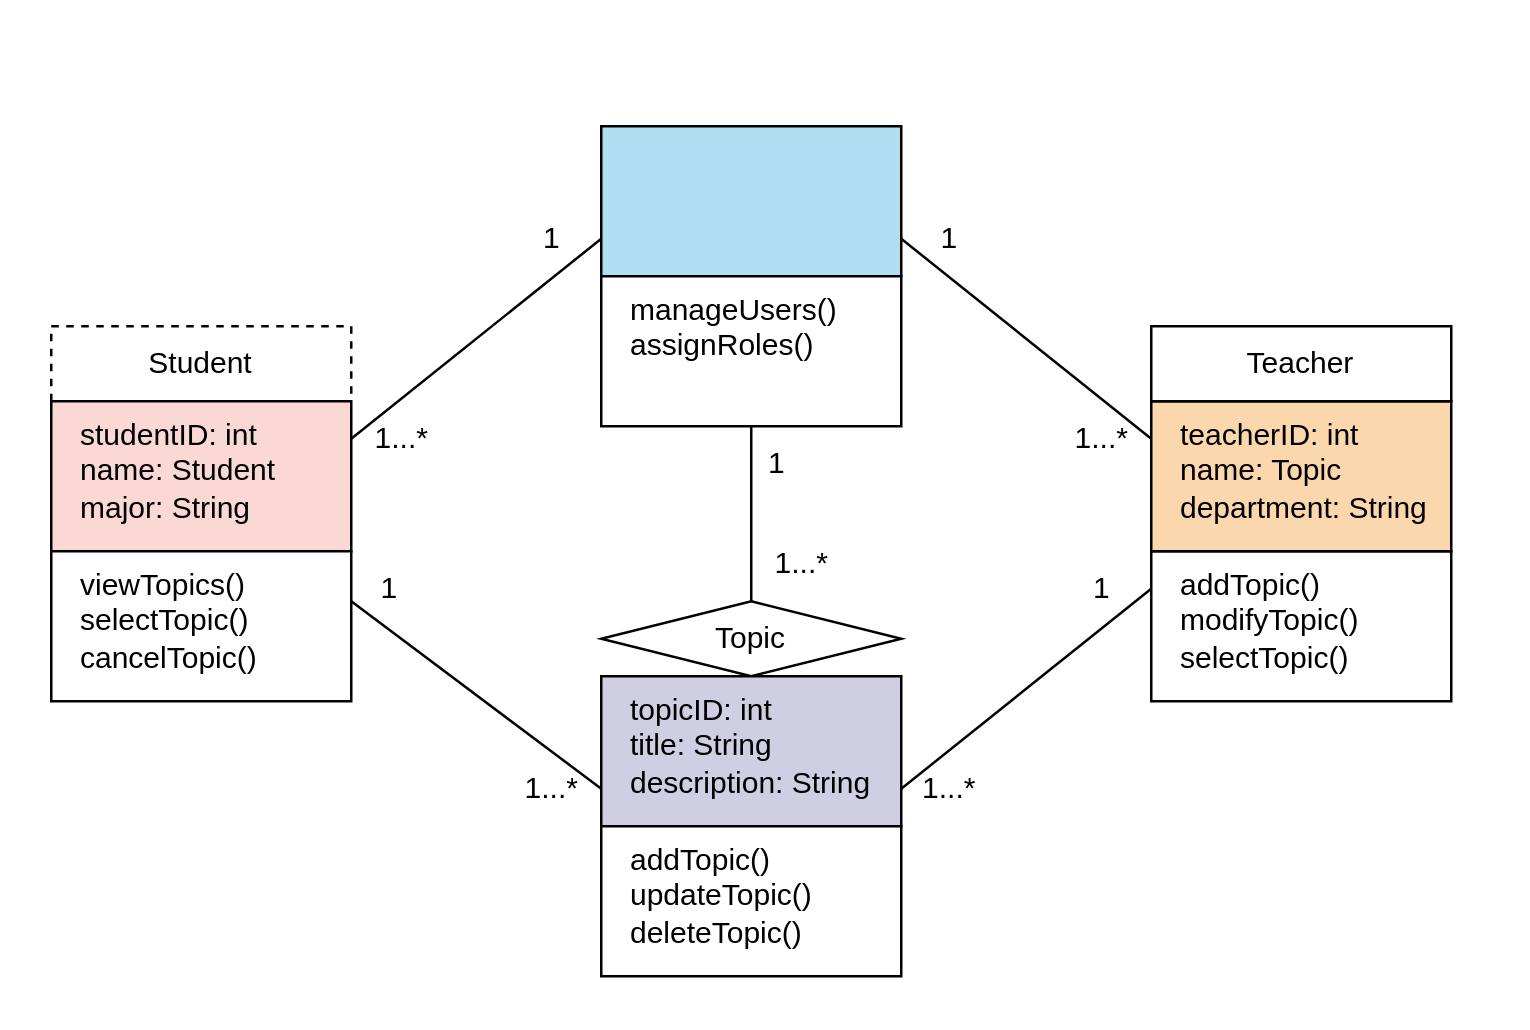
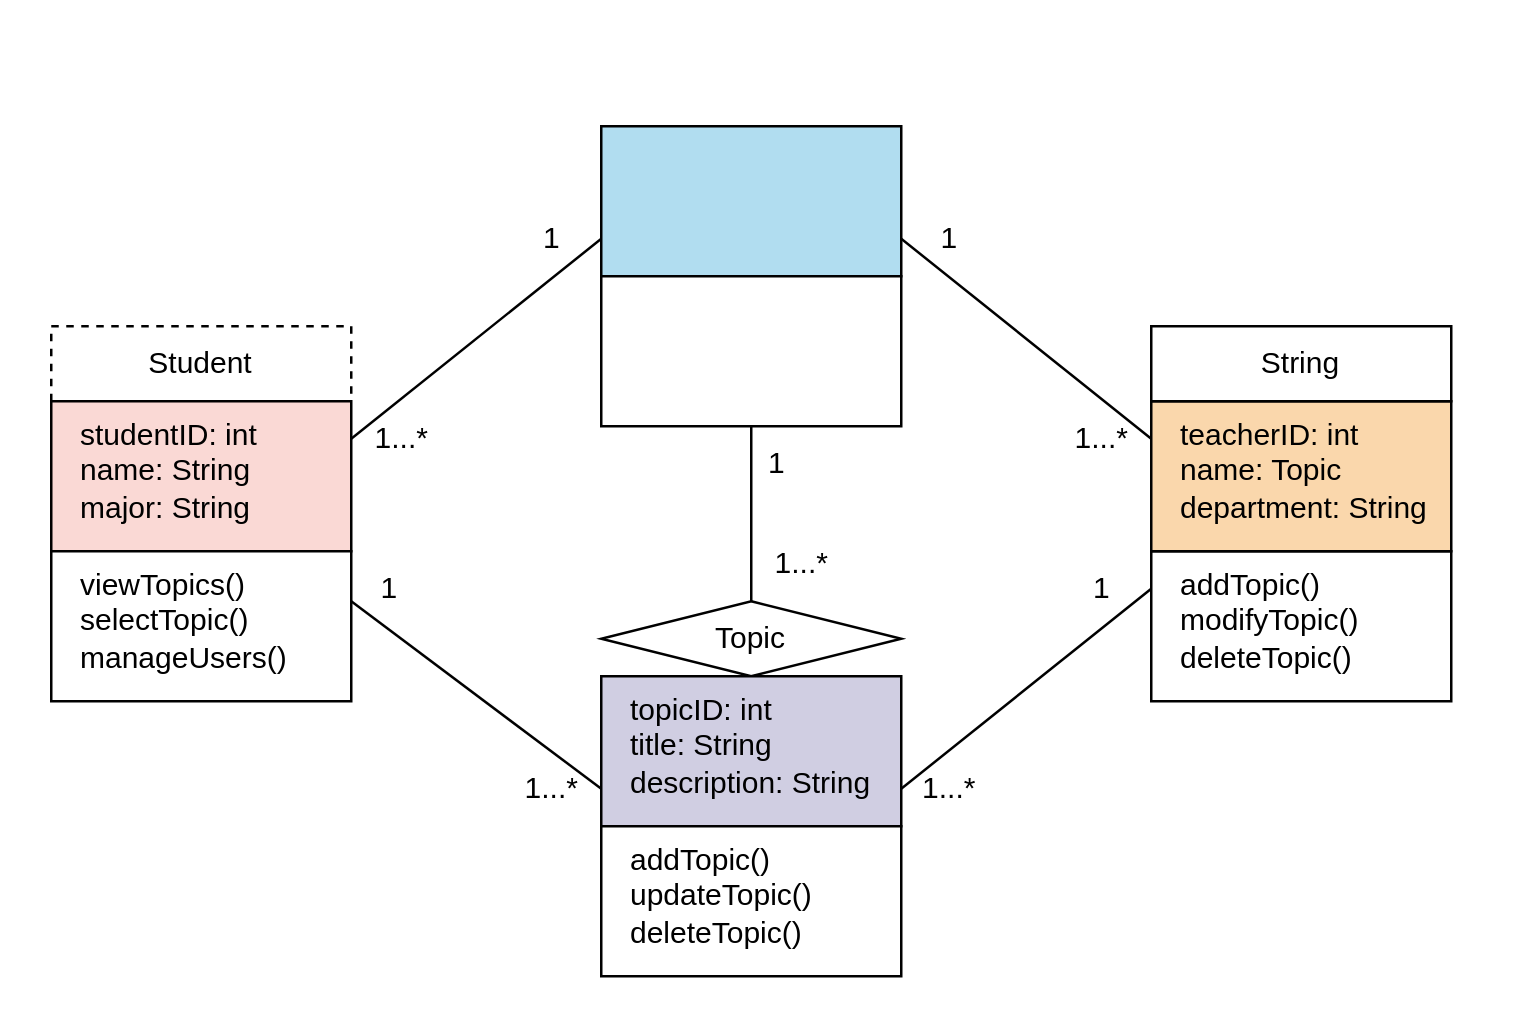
(764, 339) -> none
(1301, 364) -> (1301, 364)
(187, 473) -> (187, 473)
(183, 623) -> (190, 623)
(1283, 623) -> (1283, 623)
